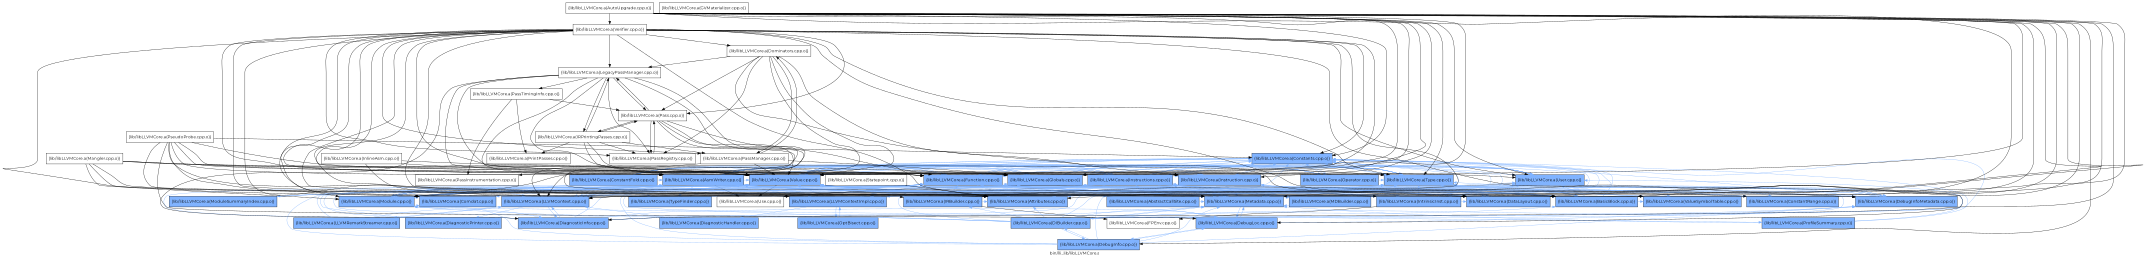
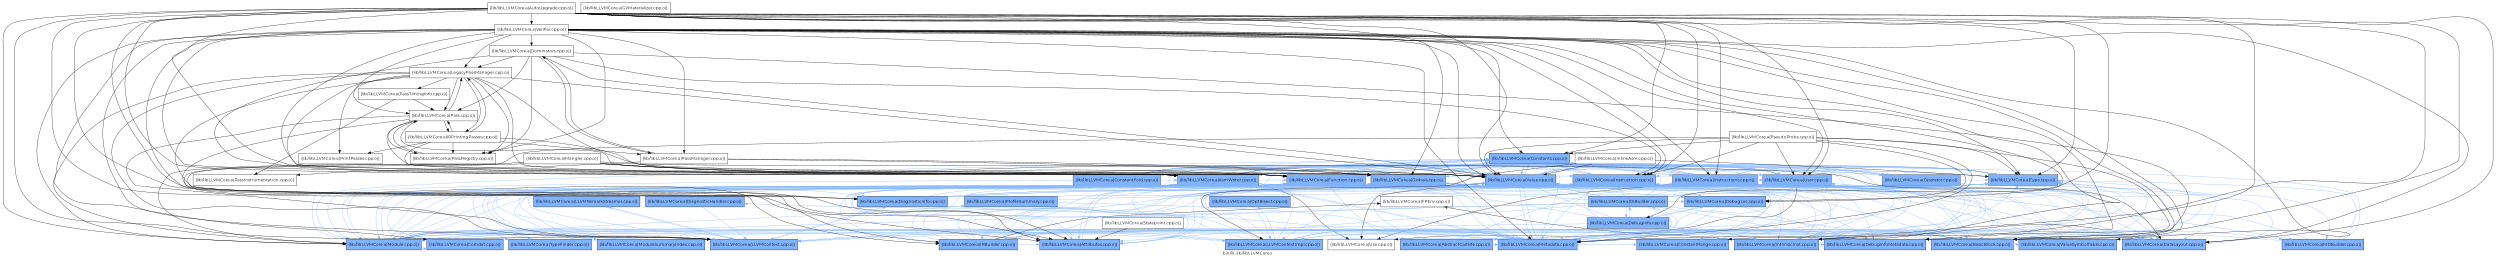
(519, 125) -> (351, 95)
(1239, 210) -> (1563, 190)
(453, 223) -> none
